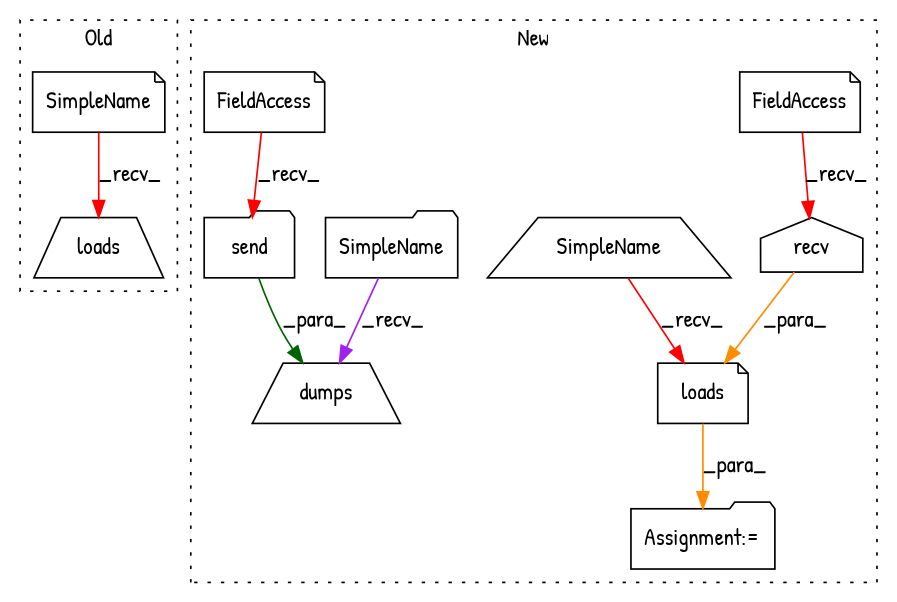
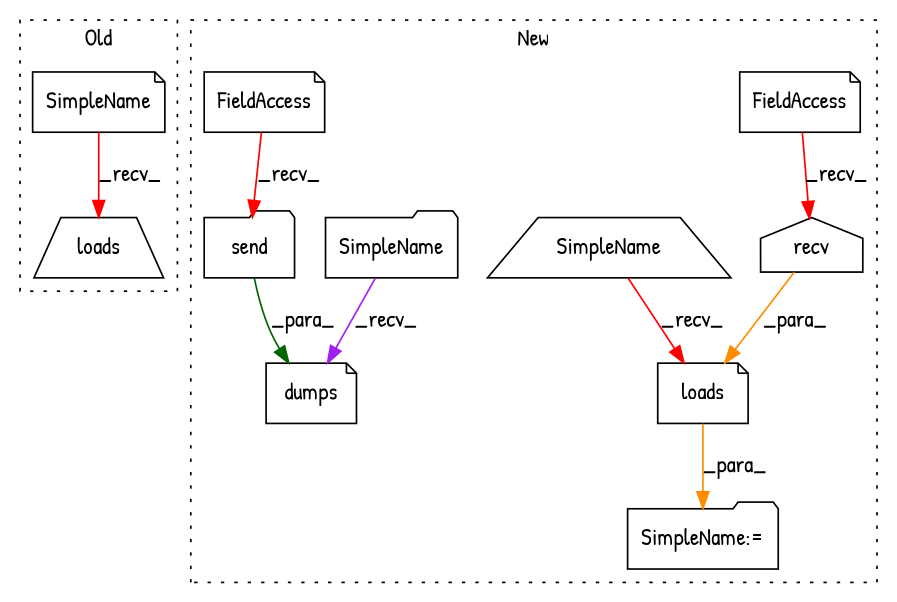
(326, 393) -> (311, 393)
(703, 539) -> (703, 539)
